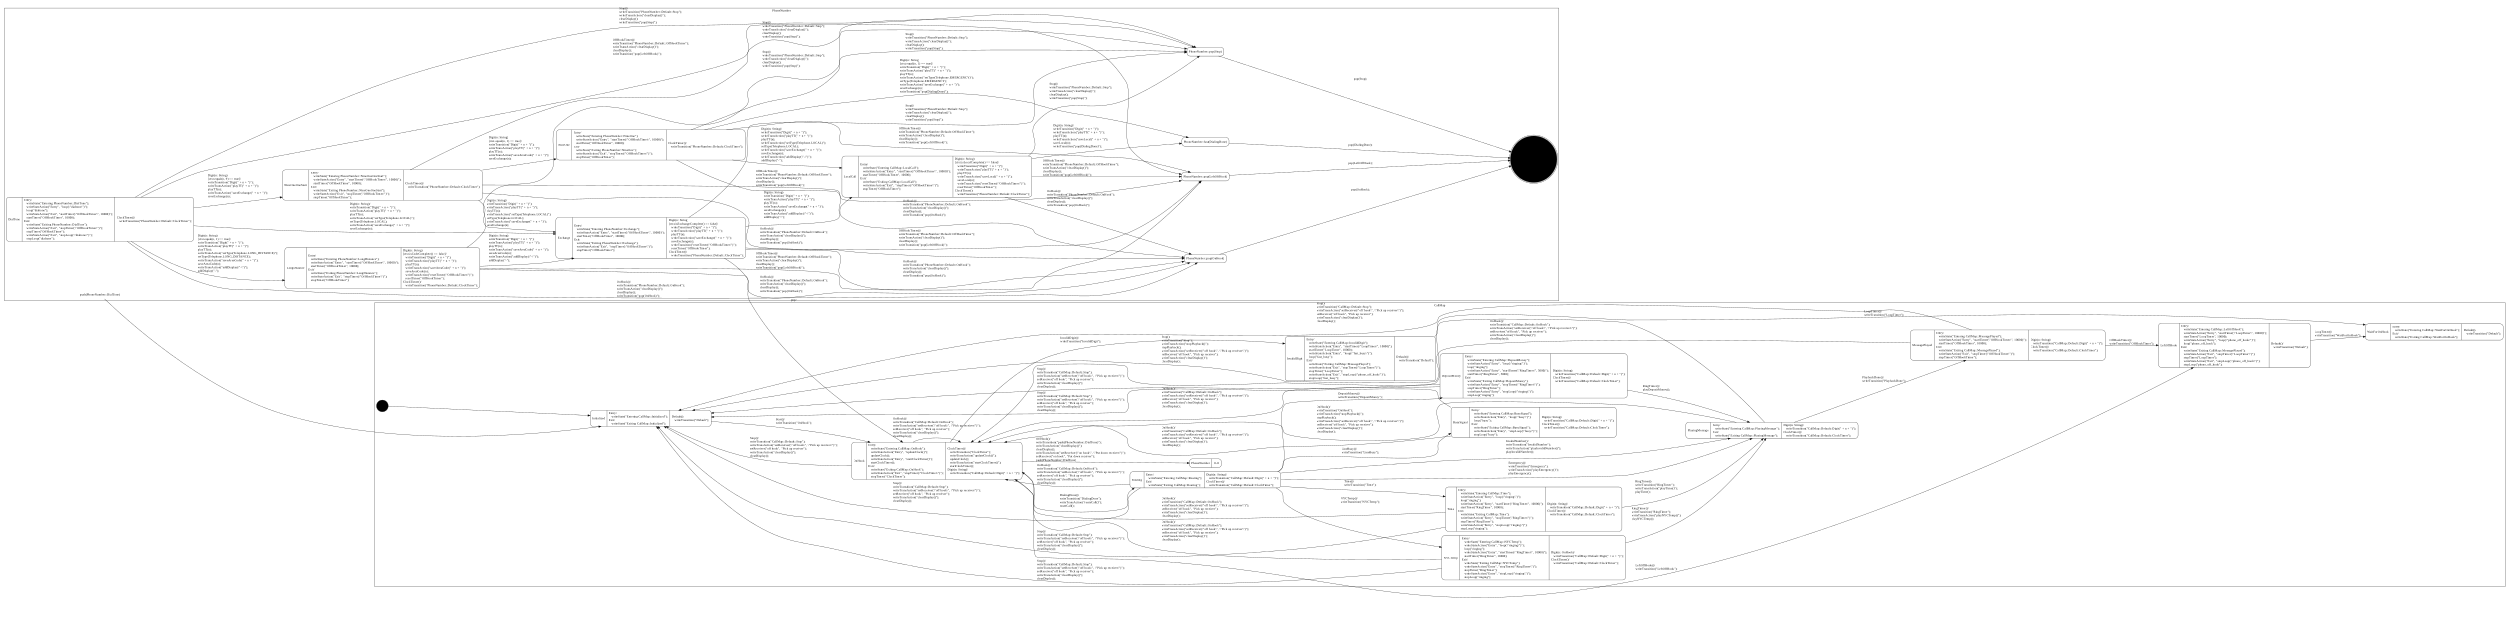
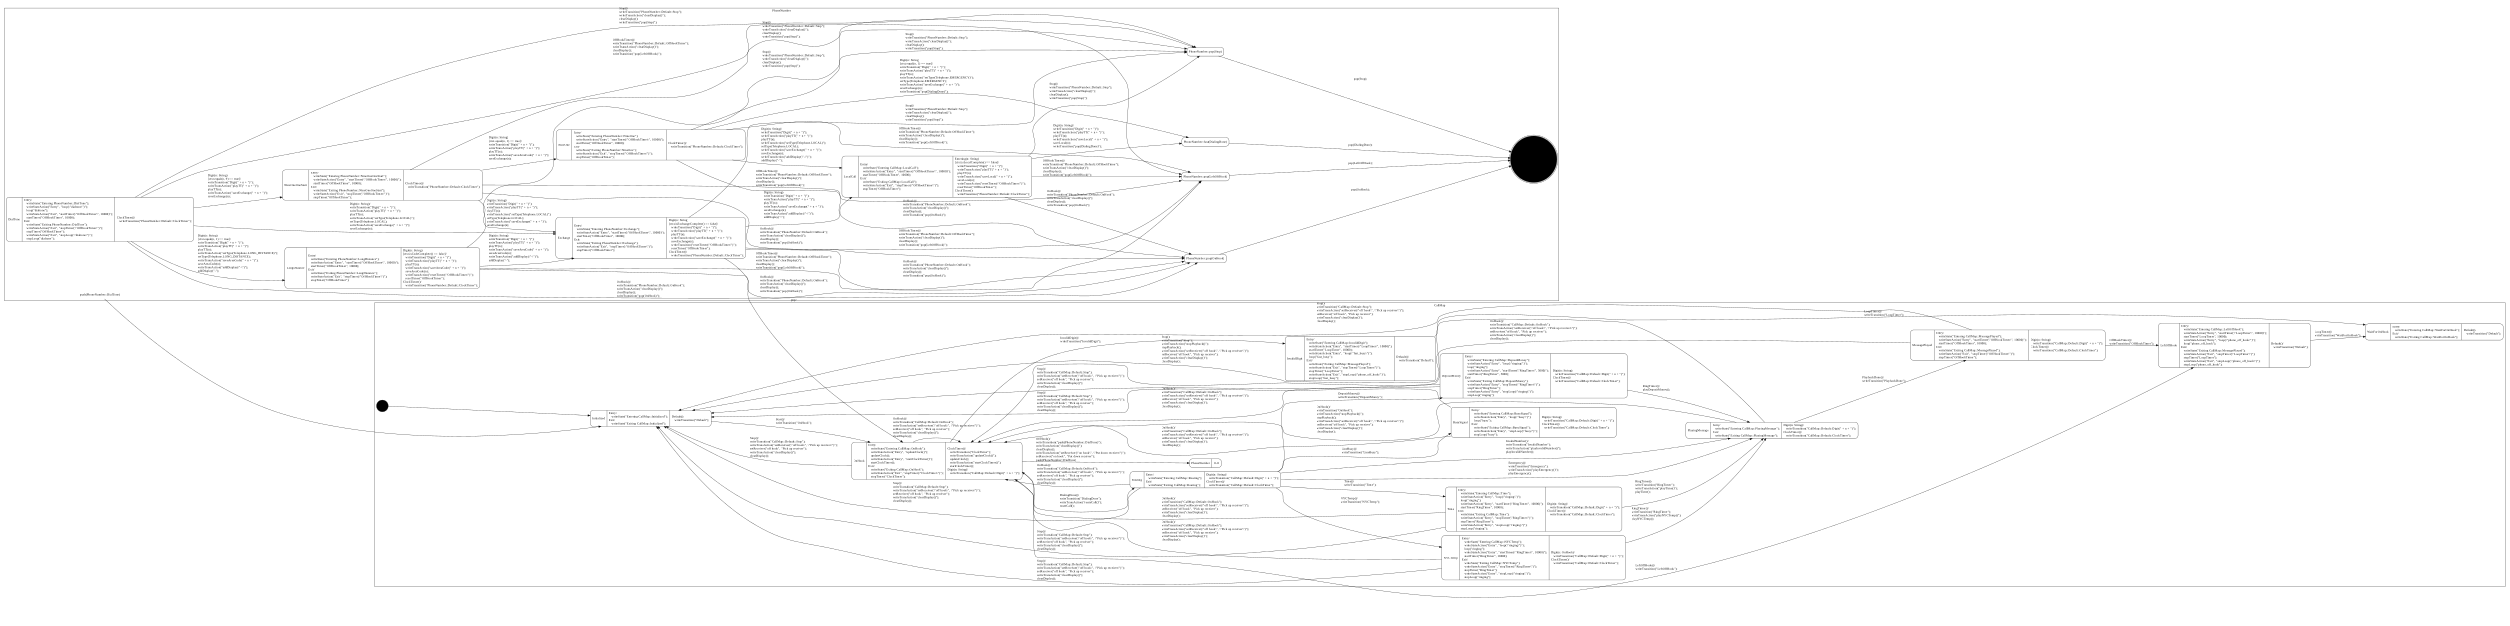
(965, 159) -> (967, 159)
